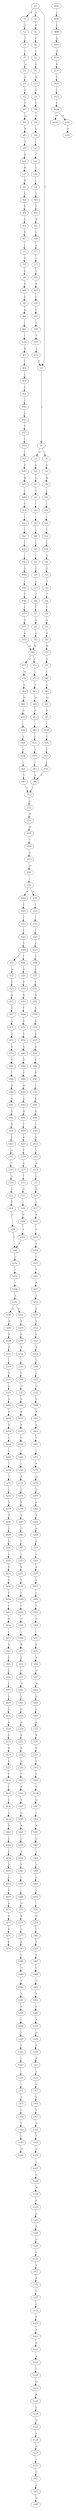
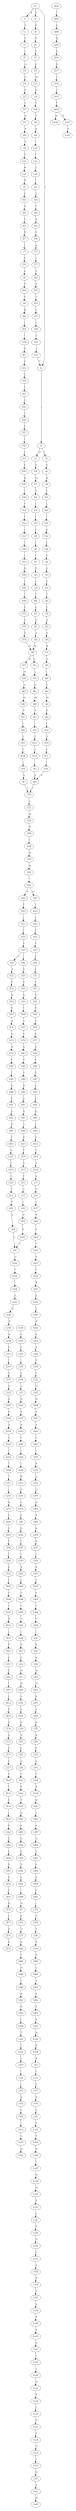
(21, 1315) -> none
